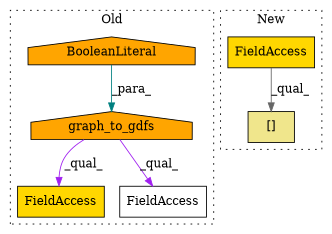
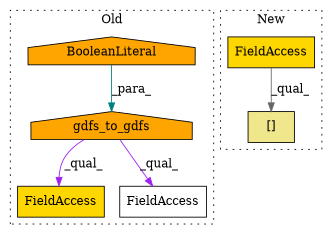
(112, 127) -> (112, 127)
